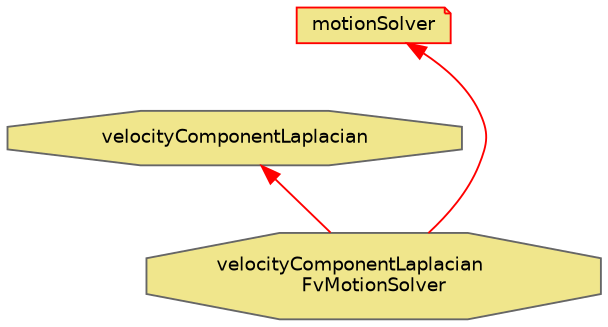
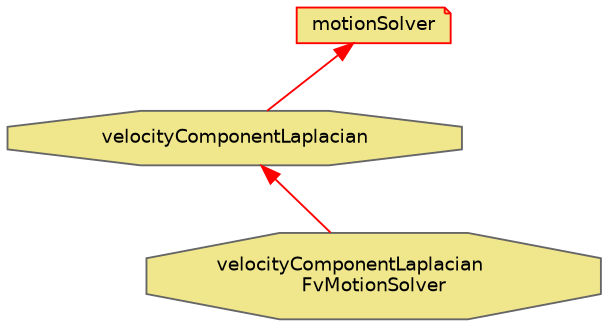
(486, 140) -> (302, 83)
